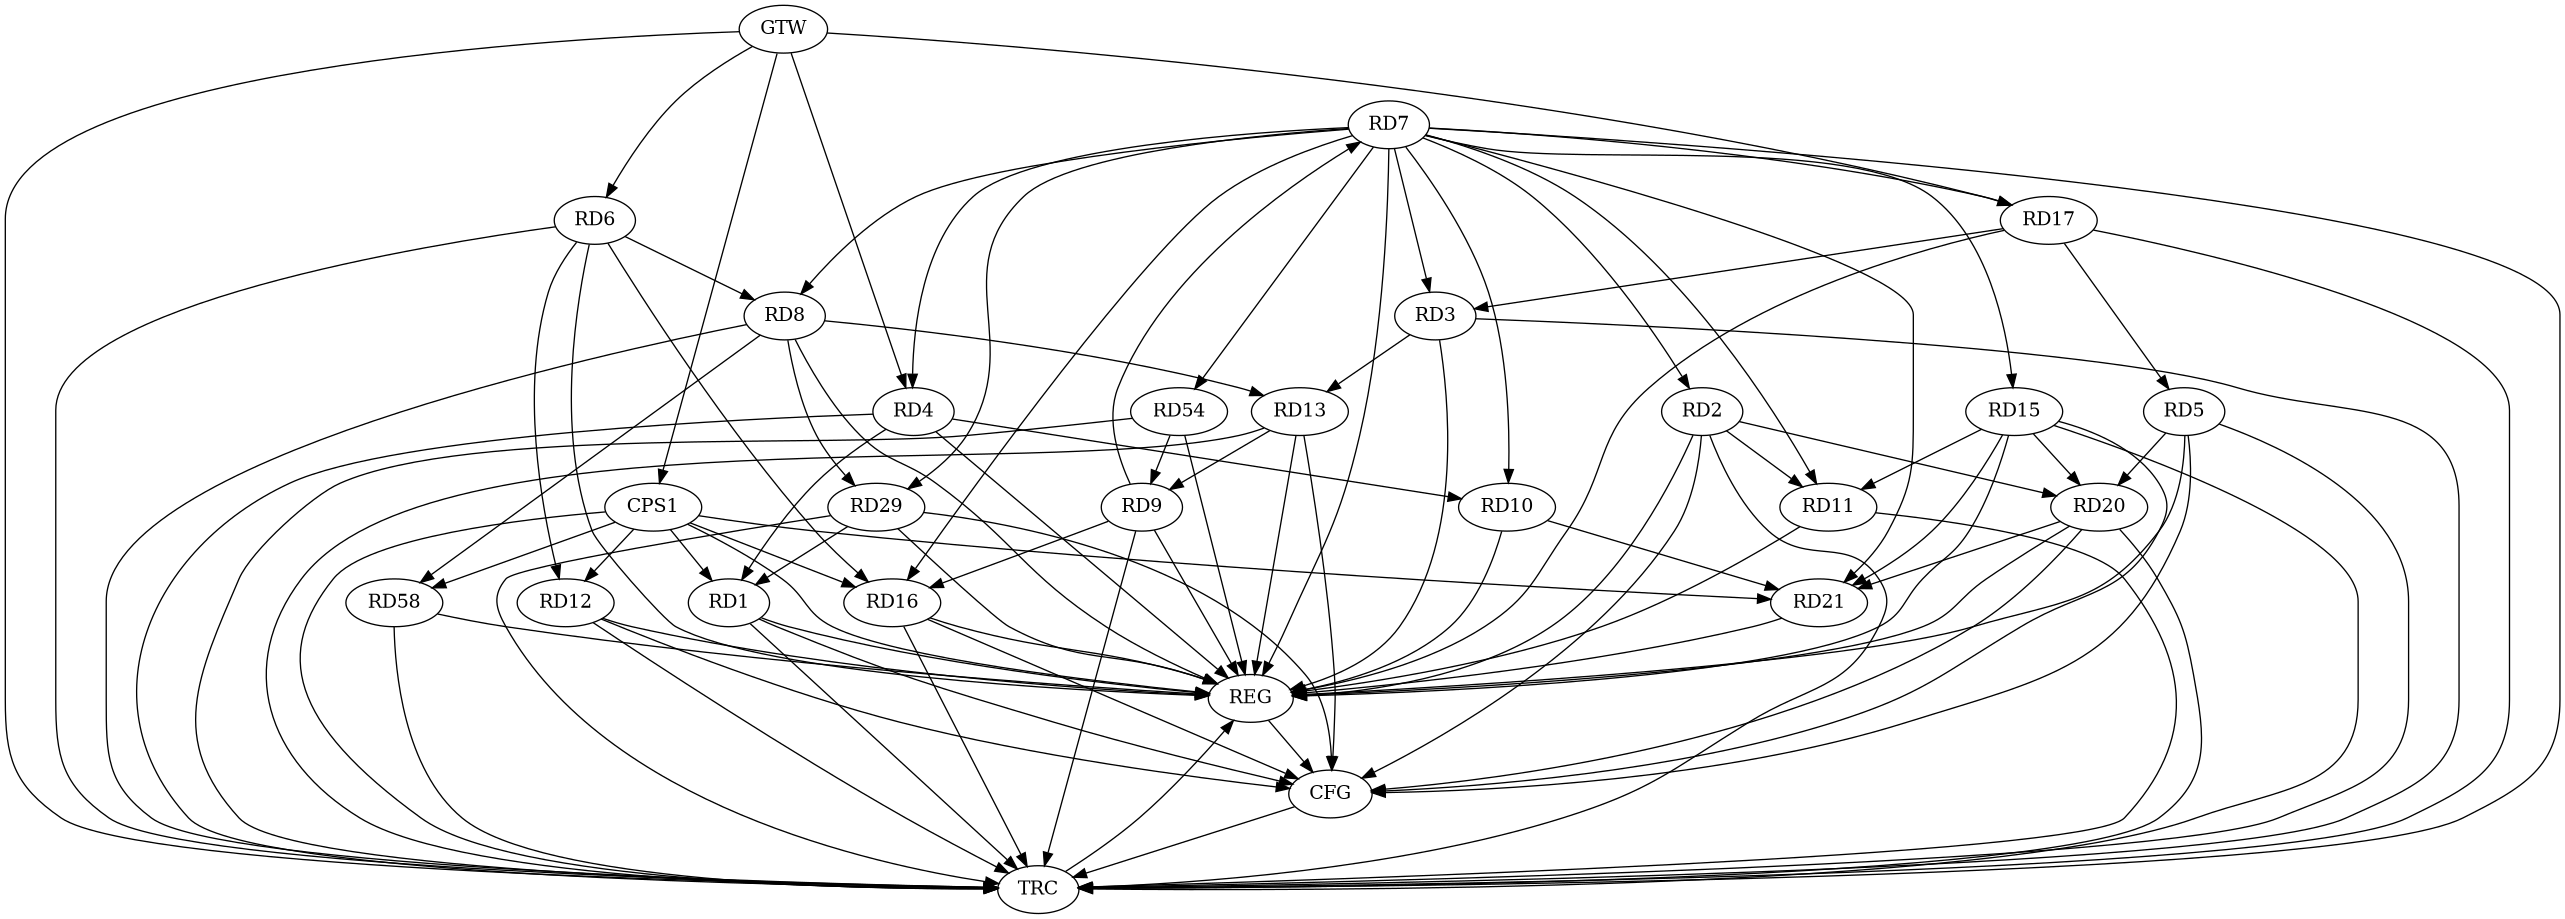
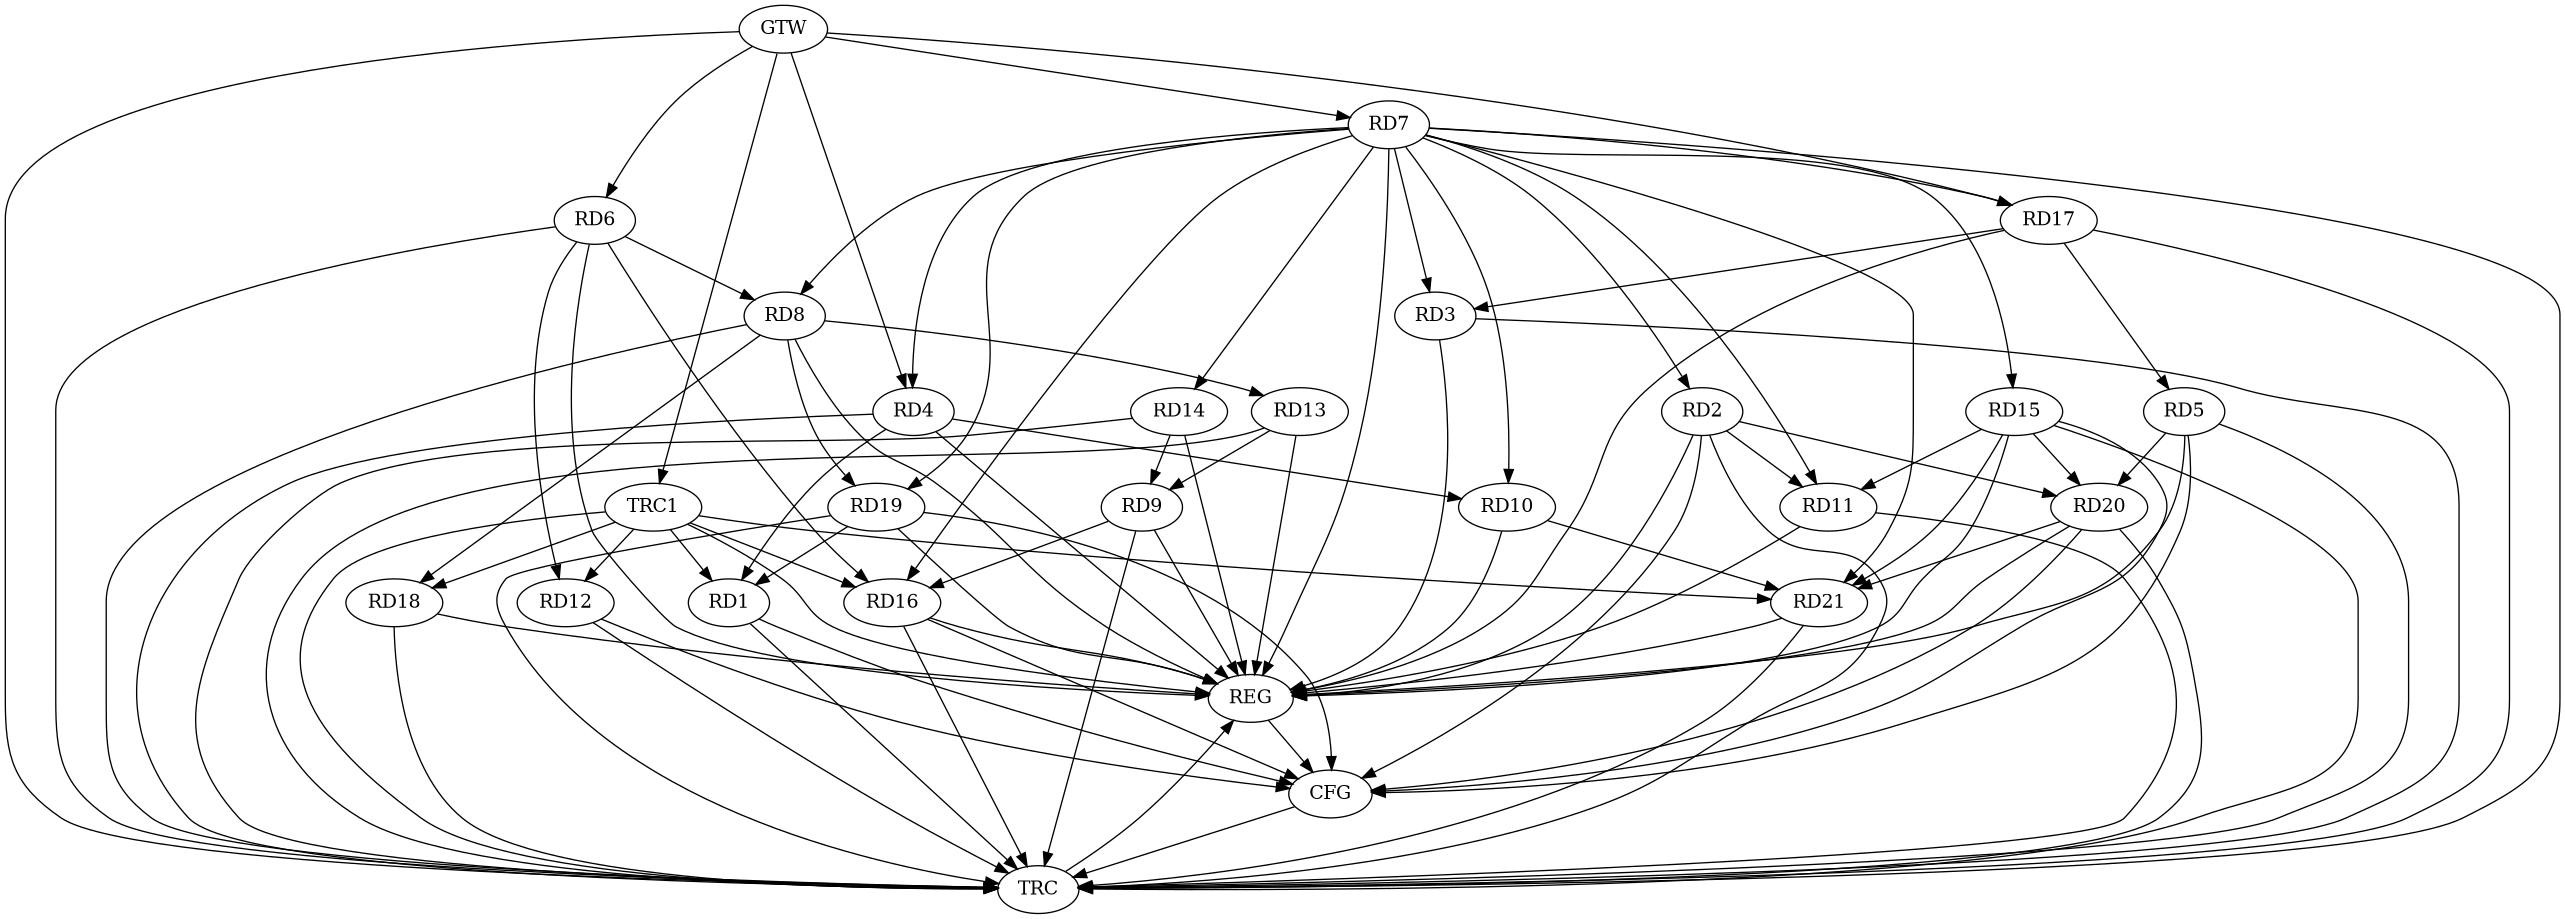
(1181, 288) -> (1081, 76)
(1383, 353) -> none
(1179, 412) -> (1179, 412)
(653, 507) -> (653, 507)
(876, 507) -> (876, 507)
(1327, 595) -> none
(394, 603) -> (394, 603)
(977, 665) -> none
(897, 670) -> none
none -> (1474, 818)
